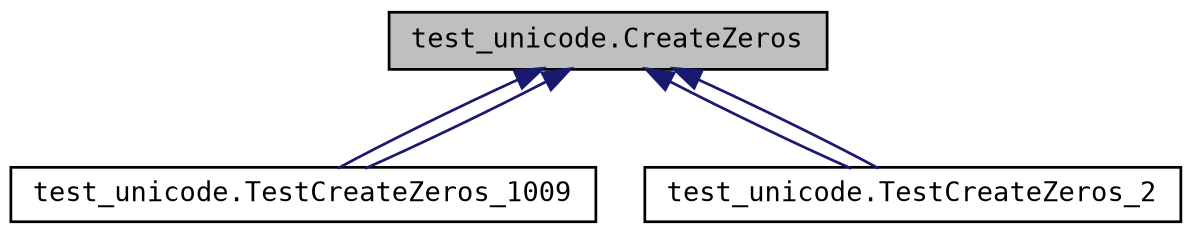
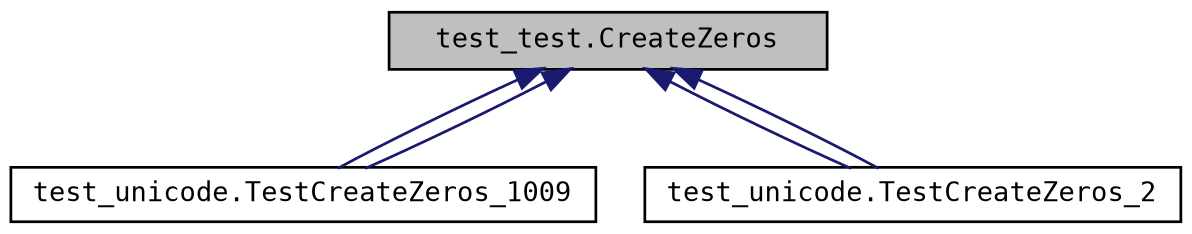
(608, 41) -> (608, 41)
